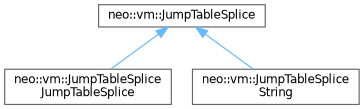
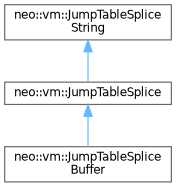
(229, 52) -> (88, 67)
(88, 87) -> (88, 164)
